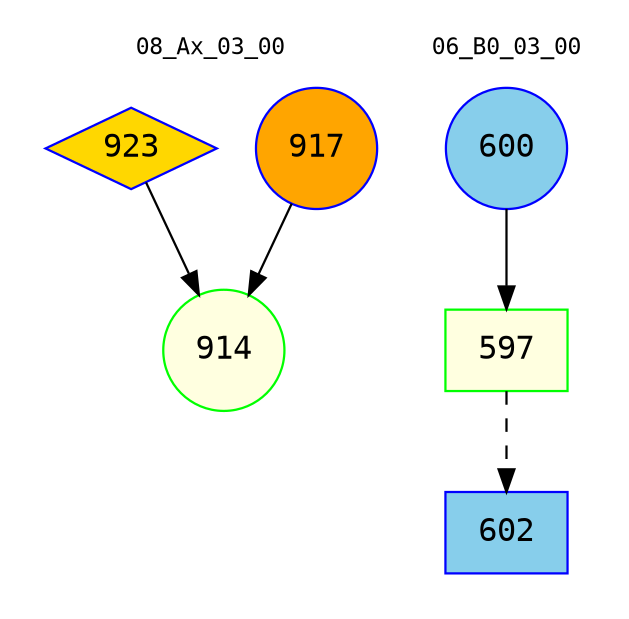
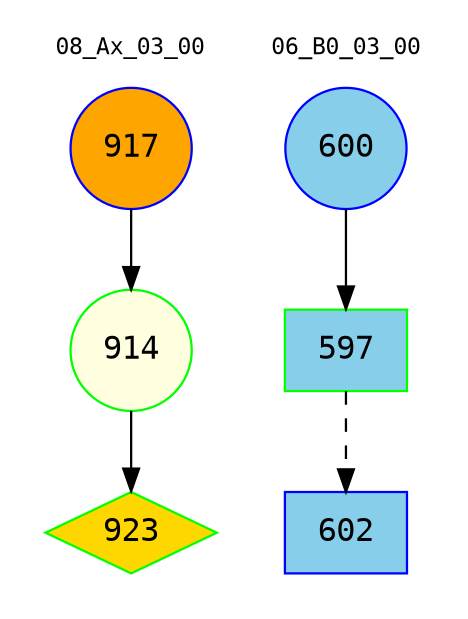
(131, 148) -> (131, 533)
(167, 228) -> (131, 439)
(506, 350) -> (346, 350)
